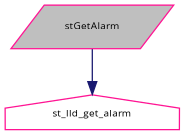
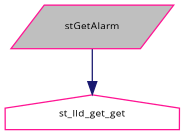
(92, 114) -> (92, 114)
